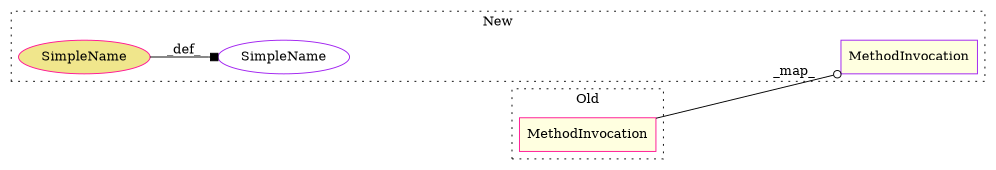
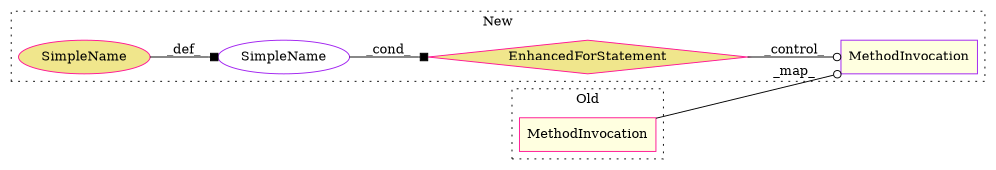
none -> (588, 57)
